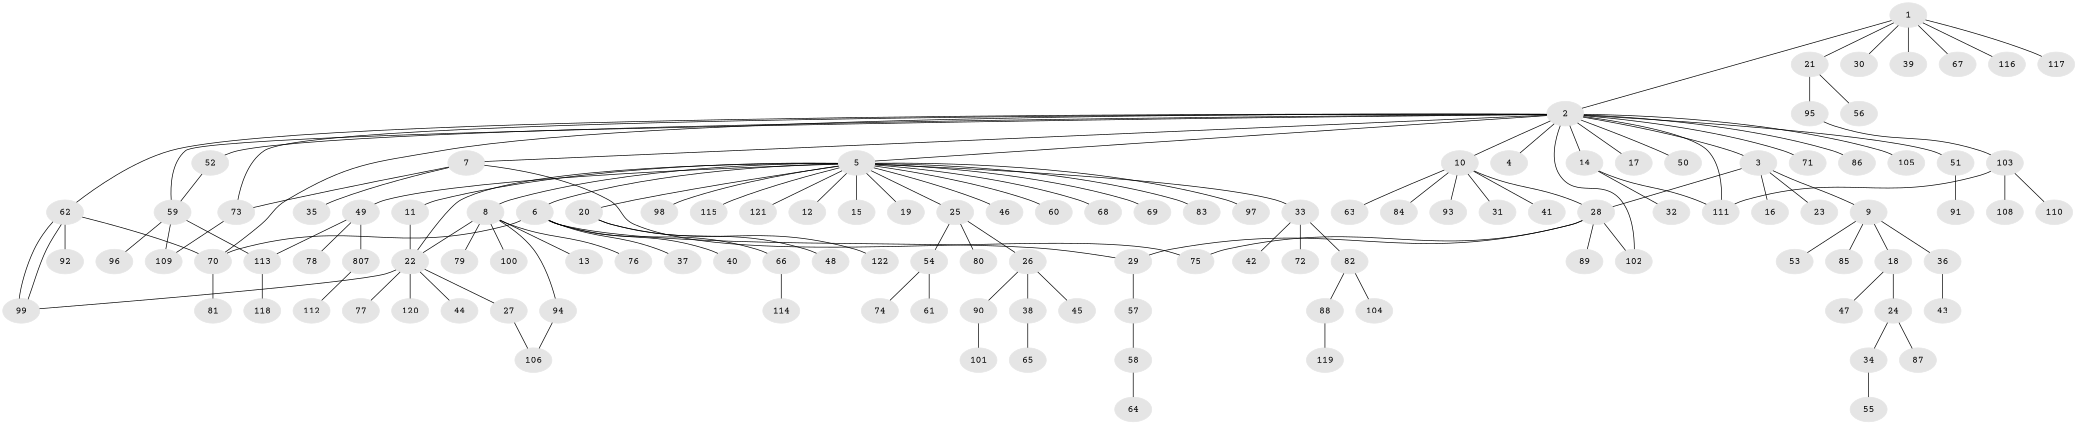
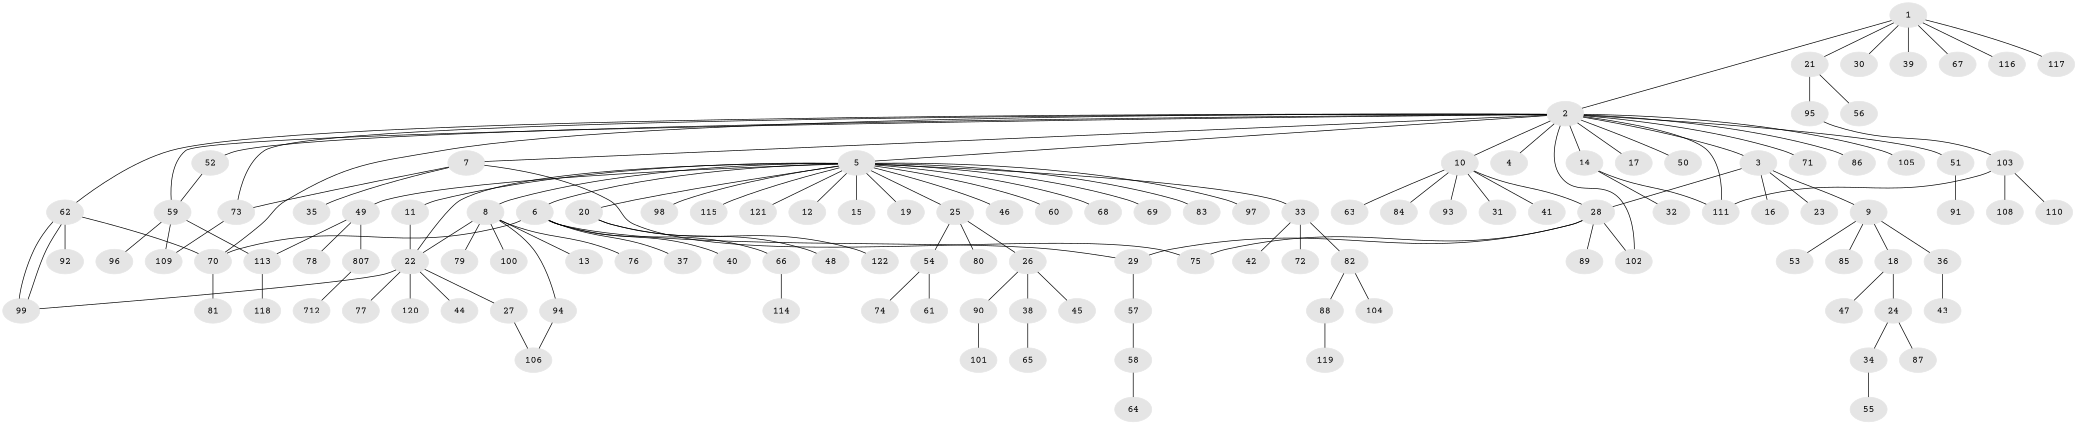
(312, 311) -> (312, 311)
